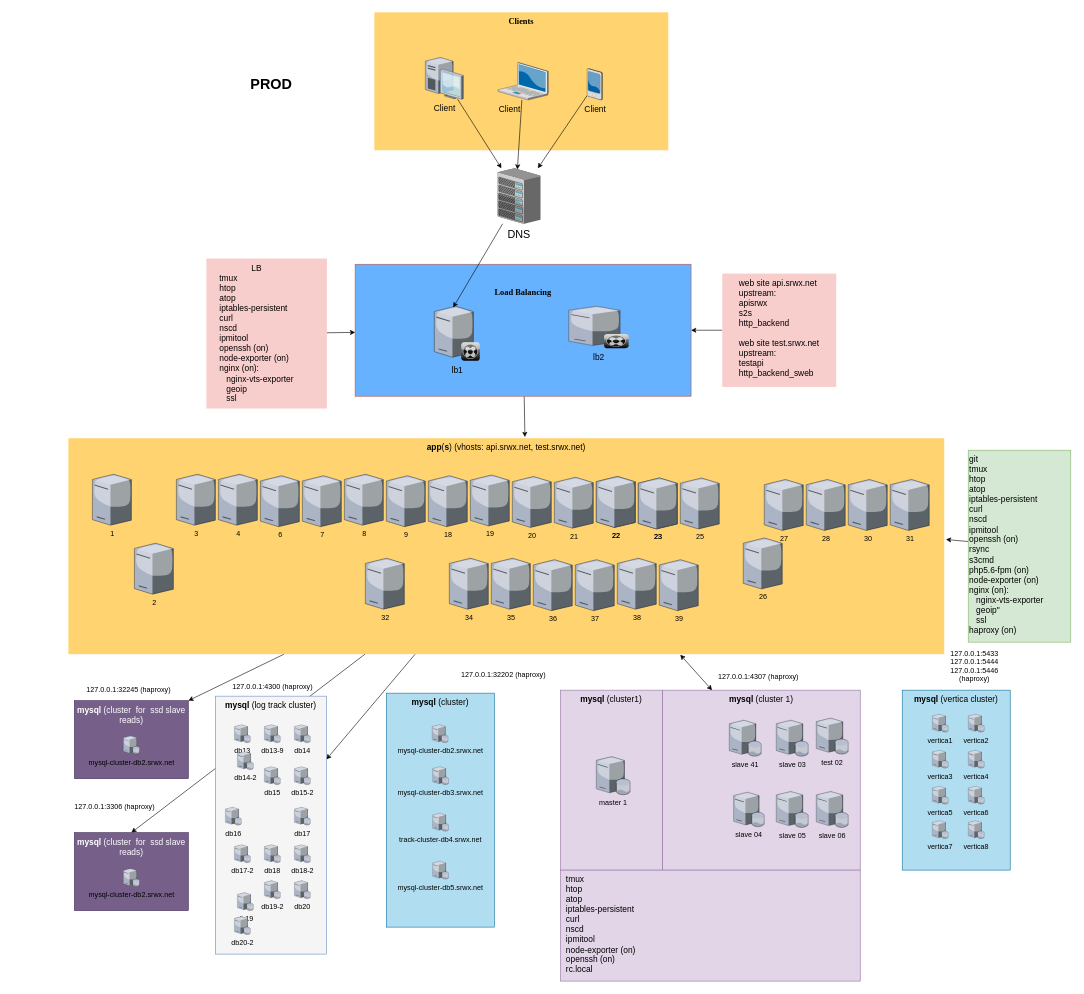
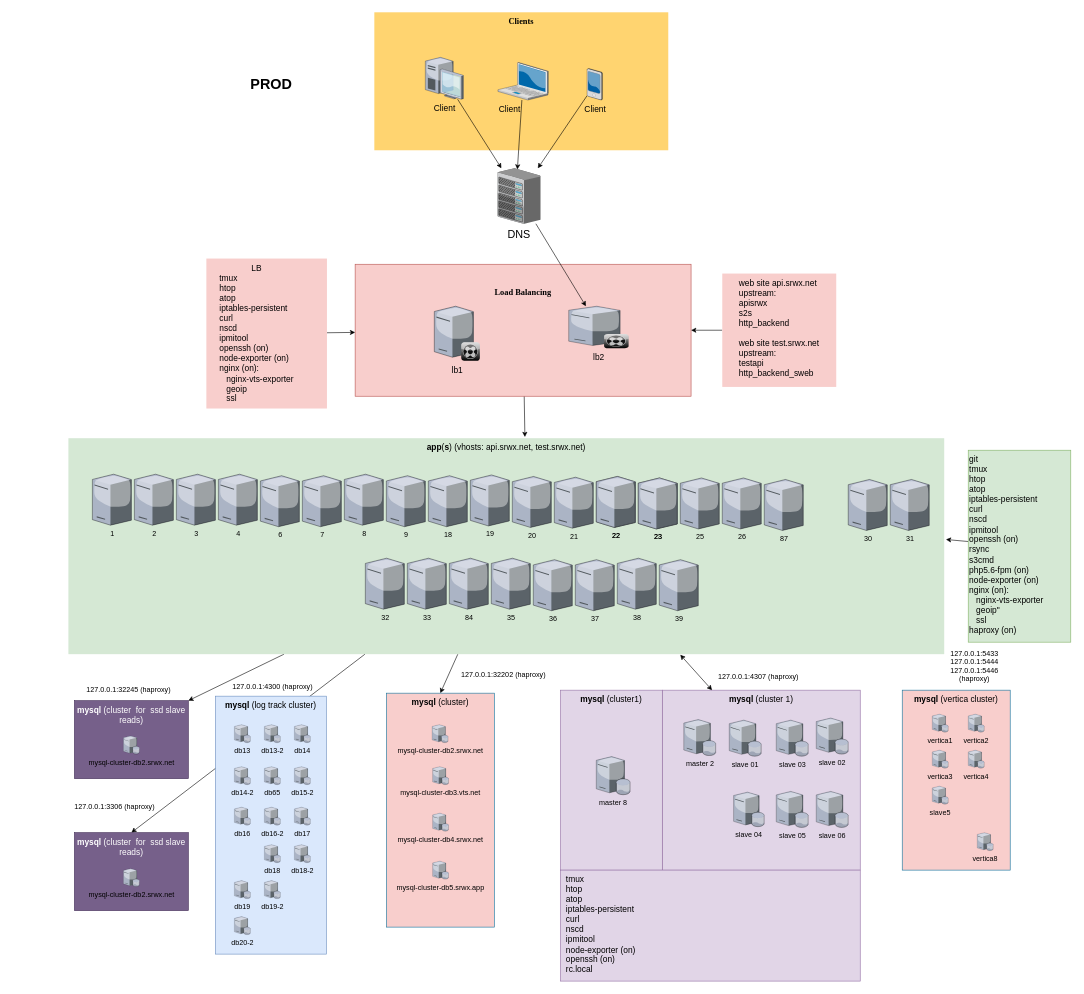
none -> (560, 263)
(479, 264) -> none
(523, 330) -> (523, 330)
(826, 505) -> none
(784, 539) -> (784, 539)
(506, 546) -> (506, 546)
(763, 564) -> (742, 504)
(154, 569) -> (154, 500)
none -> (427, 584)
(469, 618) -> (469, 618)
none -> (449, 673)
(271, 706) -> (271, 706)
(371, 706) -> none
none -> (700, 738)
(272, 752) -> (272, 752)
(245, 761) -> (242, 776)
(832, 763) -> (832, 763)
(745, 765) -> (745, 765)
(956, 780) -> (956, 780)
(272, 794) -> (272, 794)
(440, 794) -> (440, 794)
(976, 795) -> none
(613, 803) -> (613, 803)
(440, 810) -> (440, 810)
(940, 813) -> (940, 813)
(233, 816) -> (242, 816)
none -> (272, 816)
(940, 830) -> none
(976, 830) -> (985, 842)
(440, 840) -> (440, 840)
(242, 854) -> none
(440, 888) -> (440, 888)
(302, 890) -> none
(245, 902) -> (242, 890)
